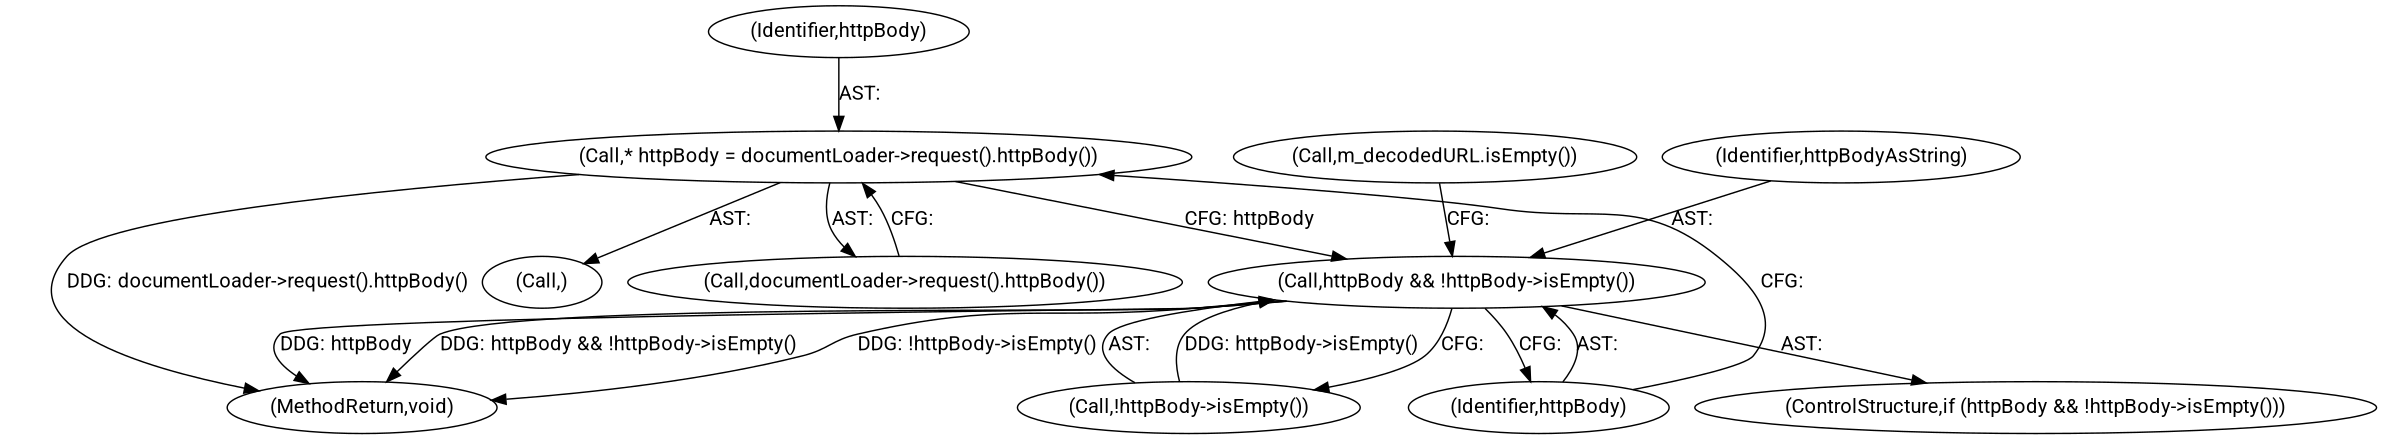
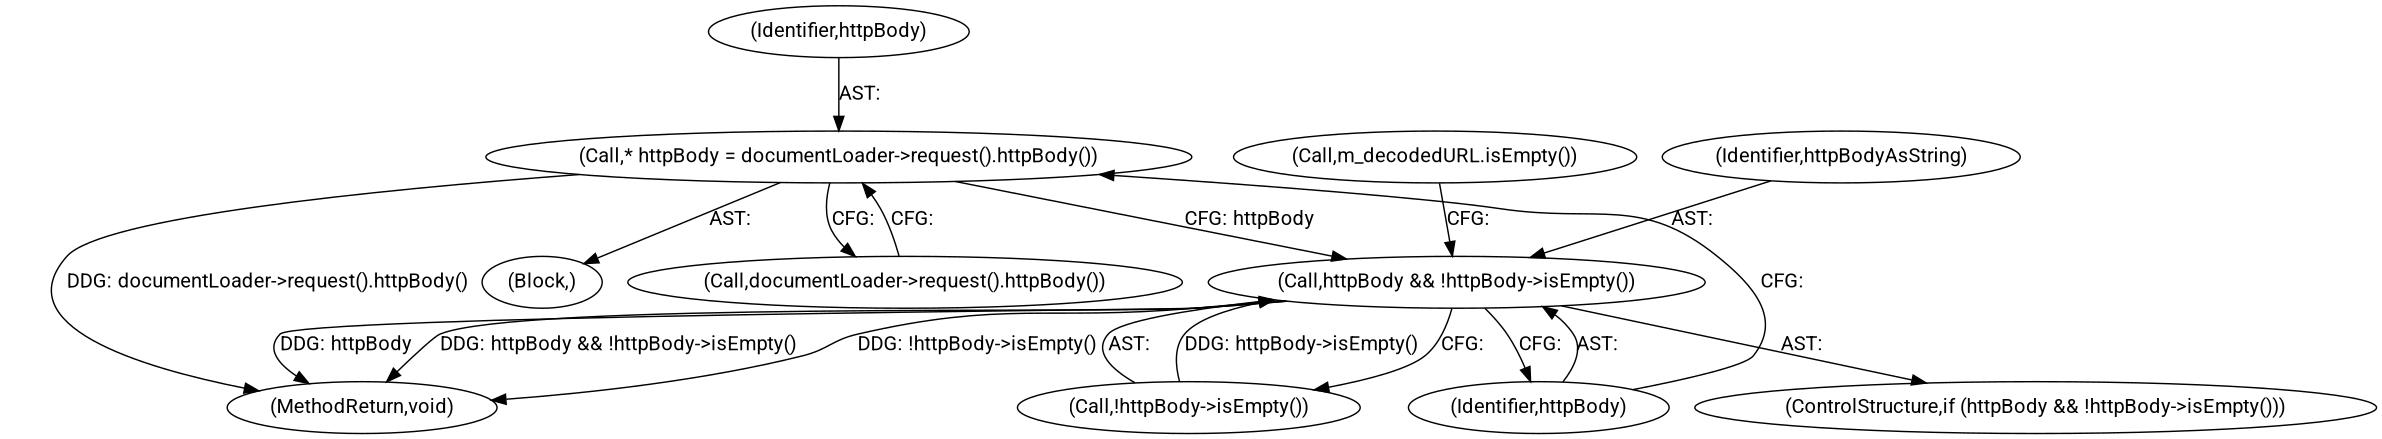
(856, 220) -> (856, 220)
(542, 282) -> (542, 282)
